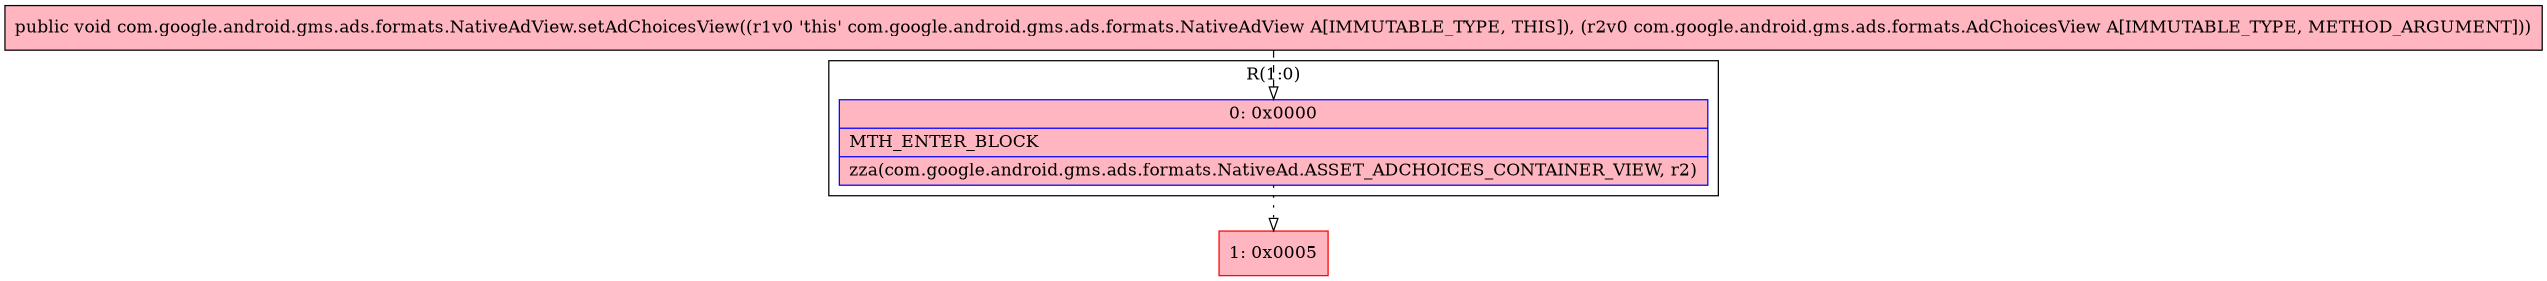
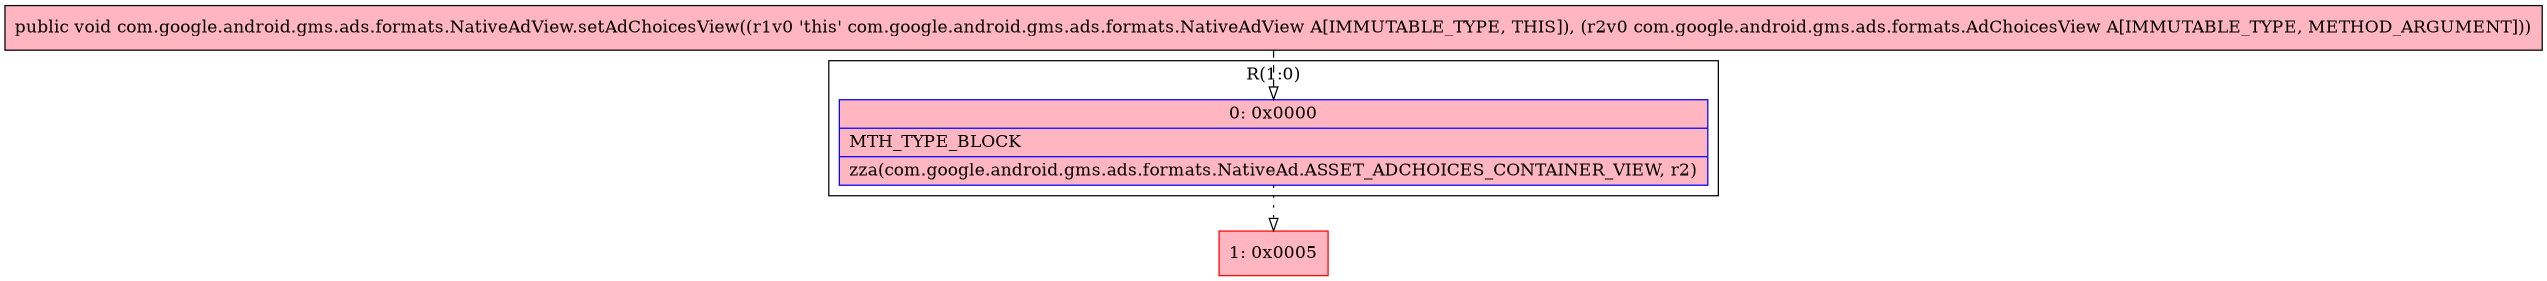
(945, 142) -> (935, 142)
